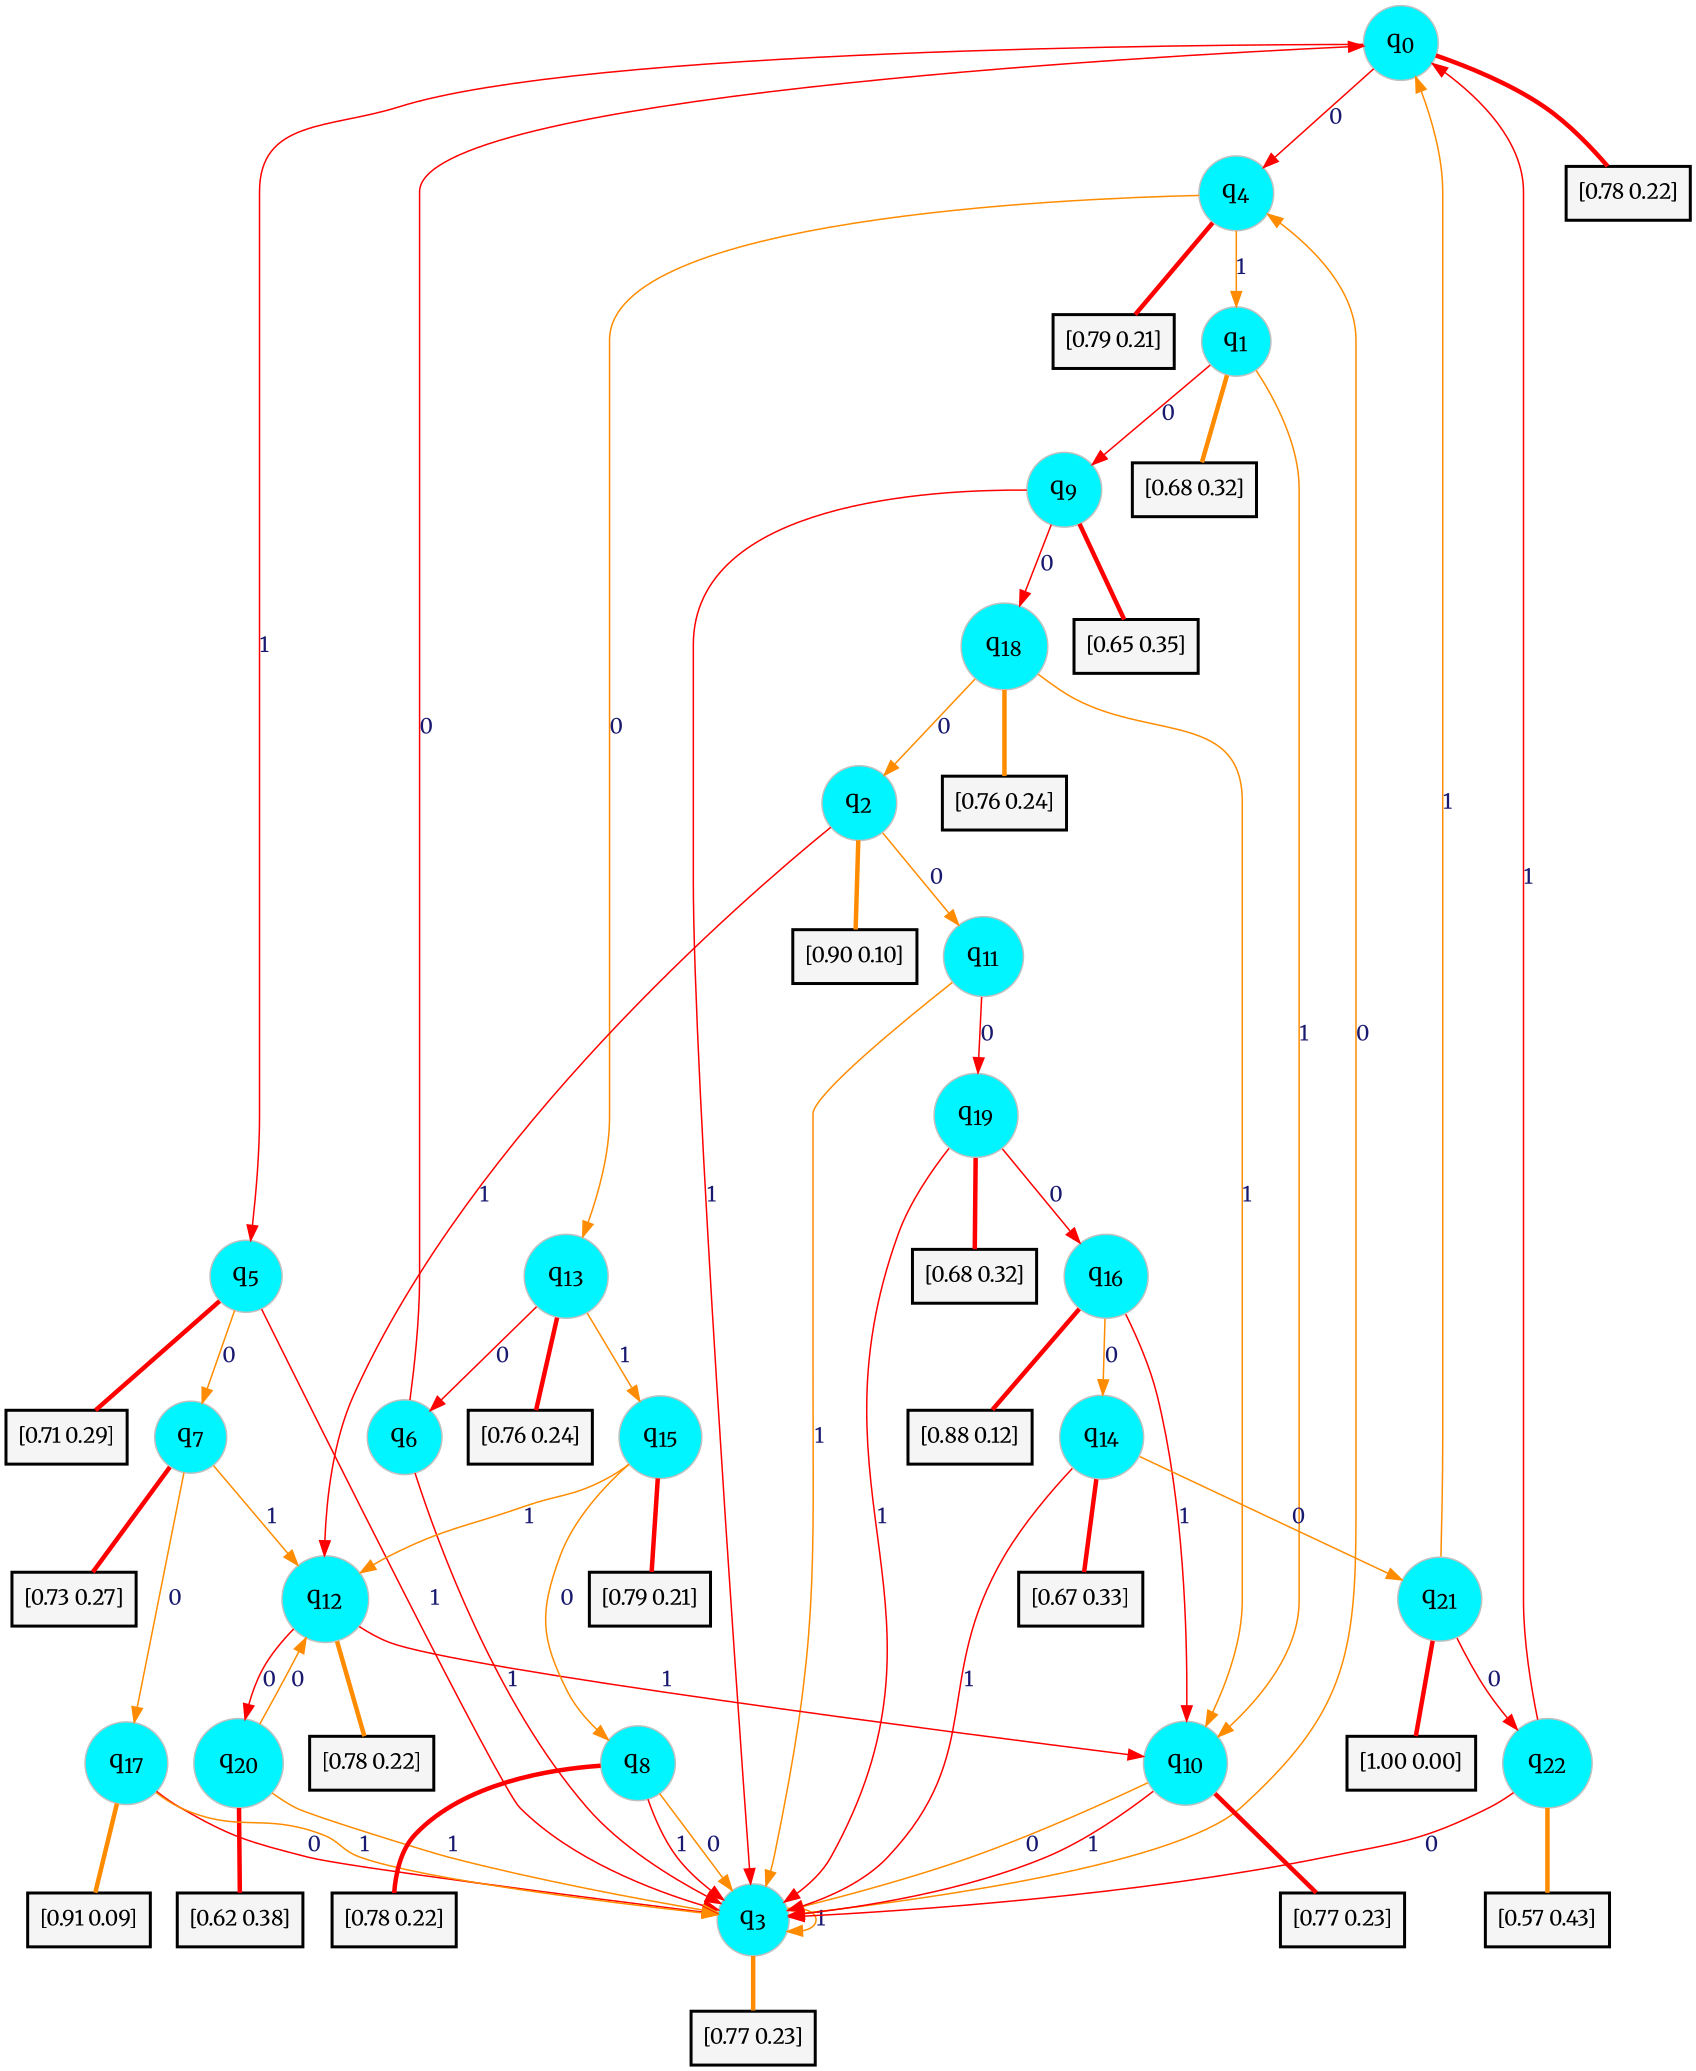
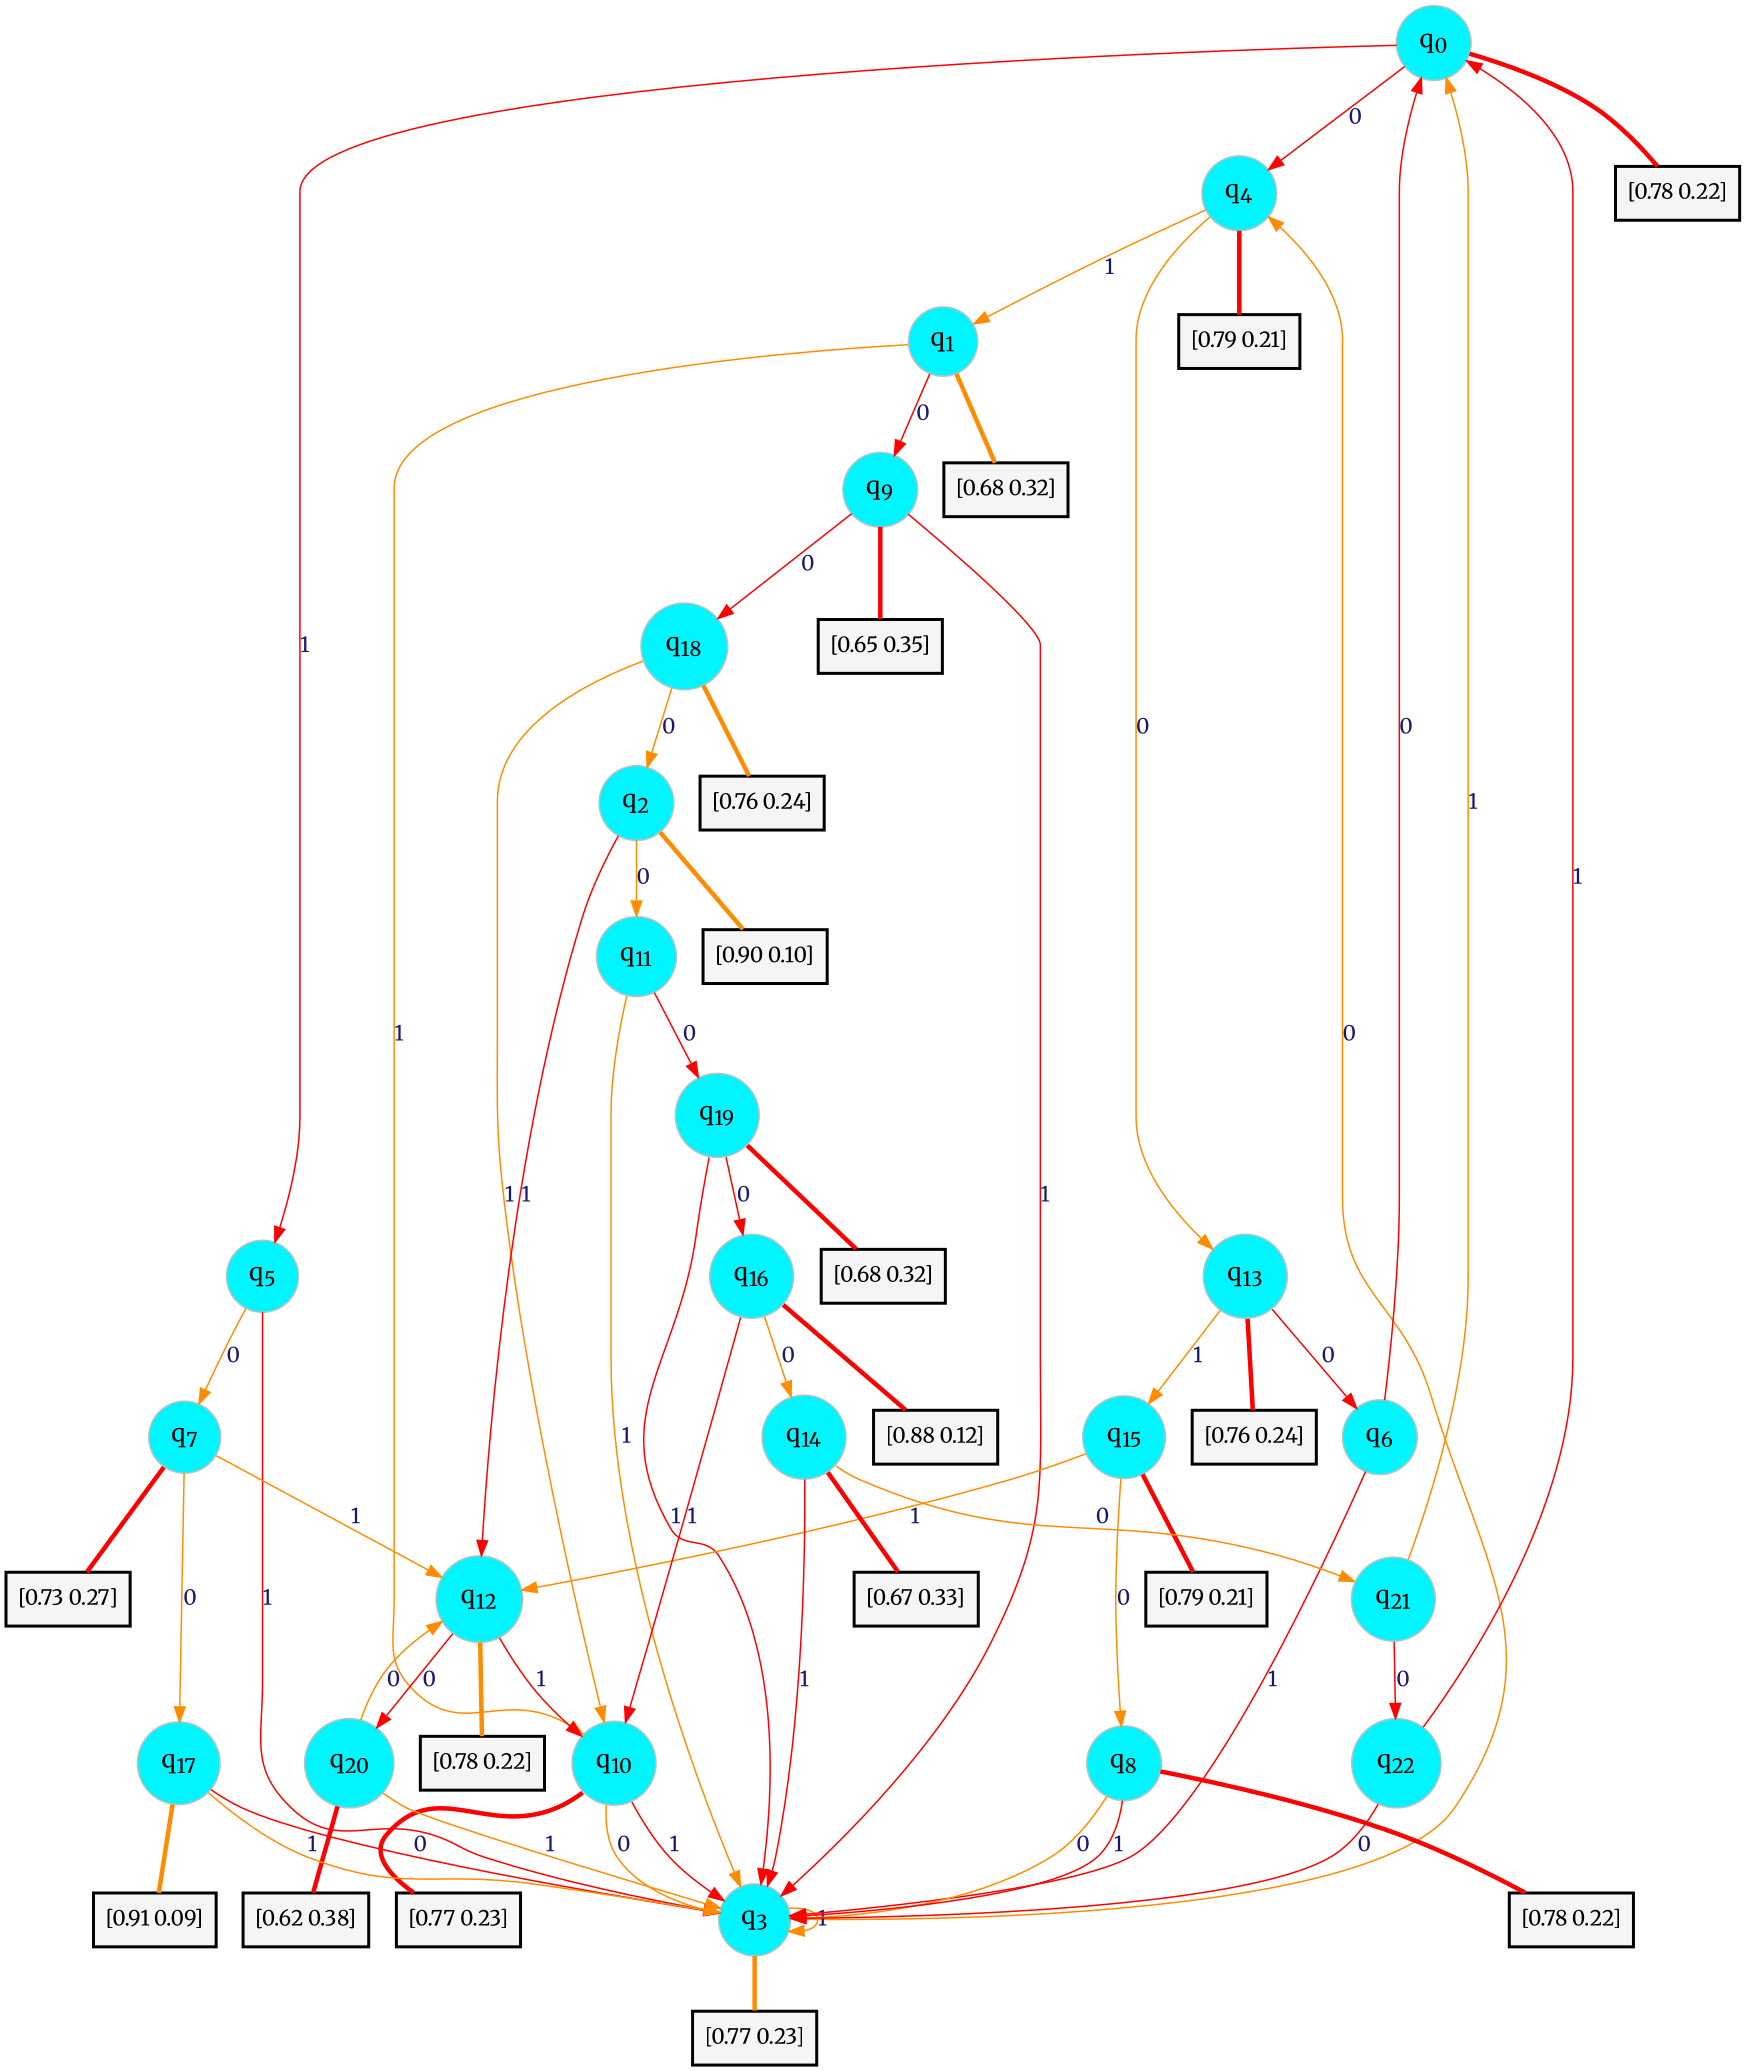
(67, 1437) -> none
(1411, 1763) -> none
(1547, 1920) -> none
